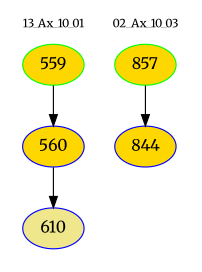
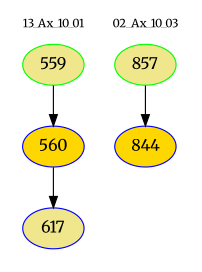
(53, 65) -> (53, 65)
(145, 65) -> (145, 65)
(53, 228) -> (53, 228)
